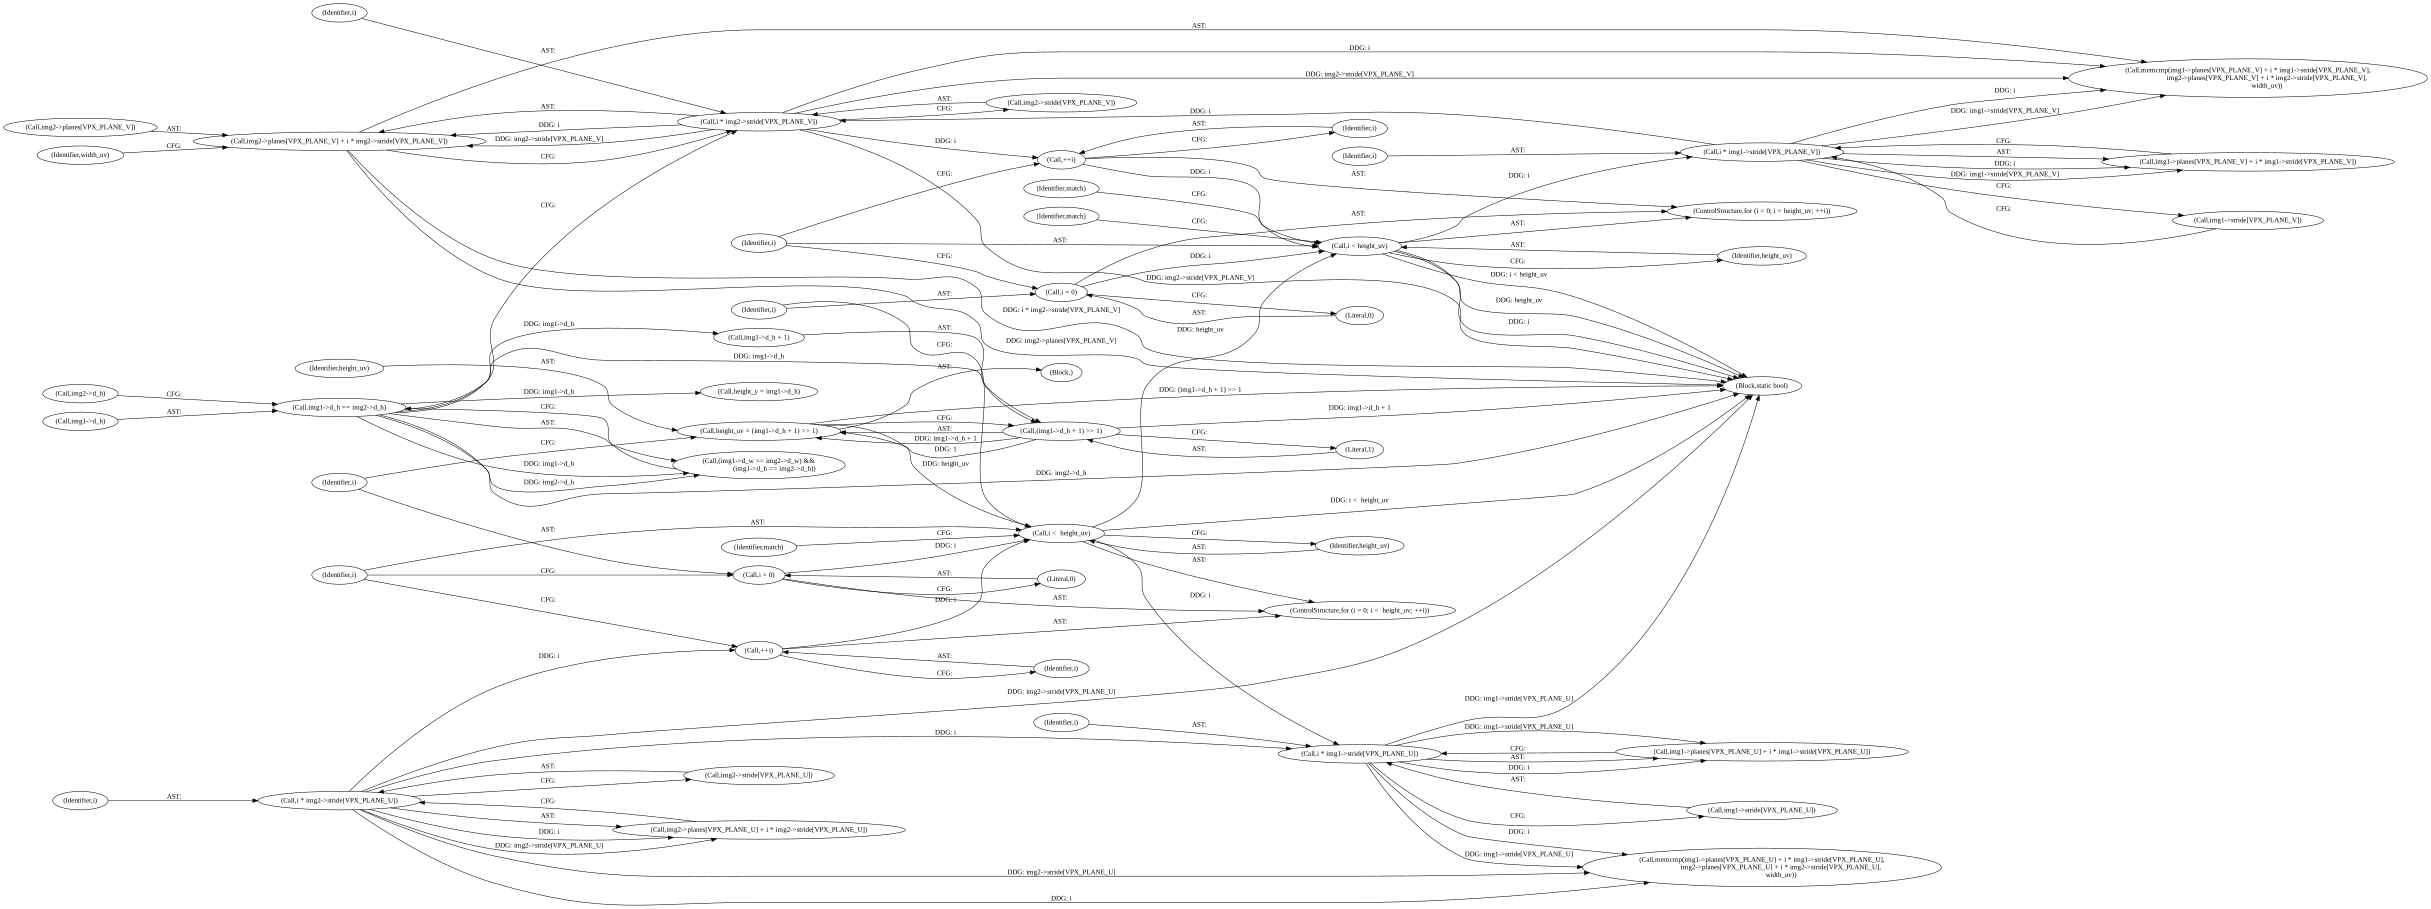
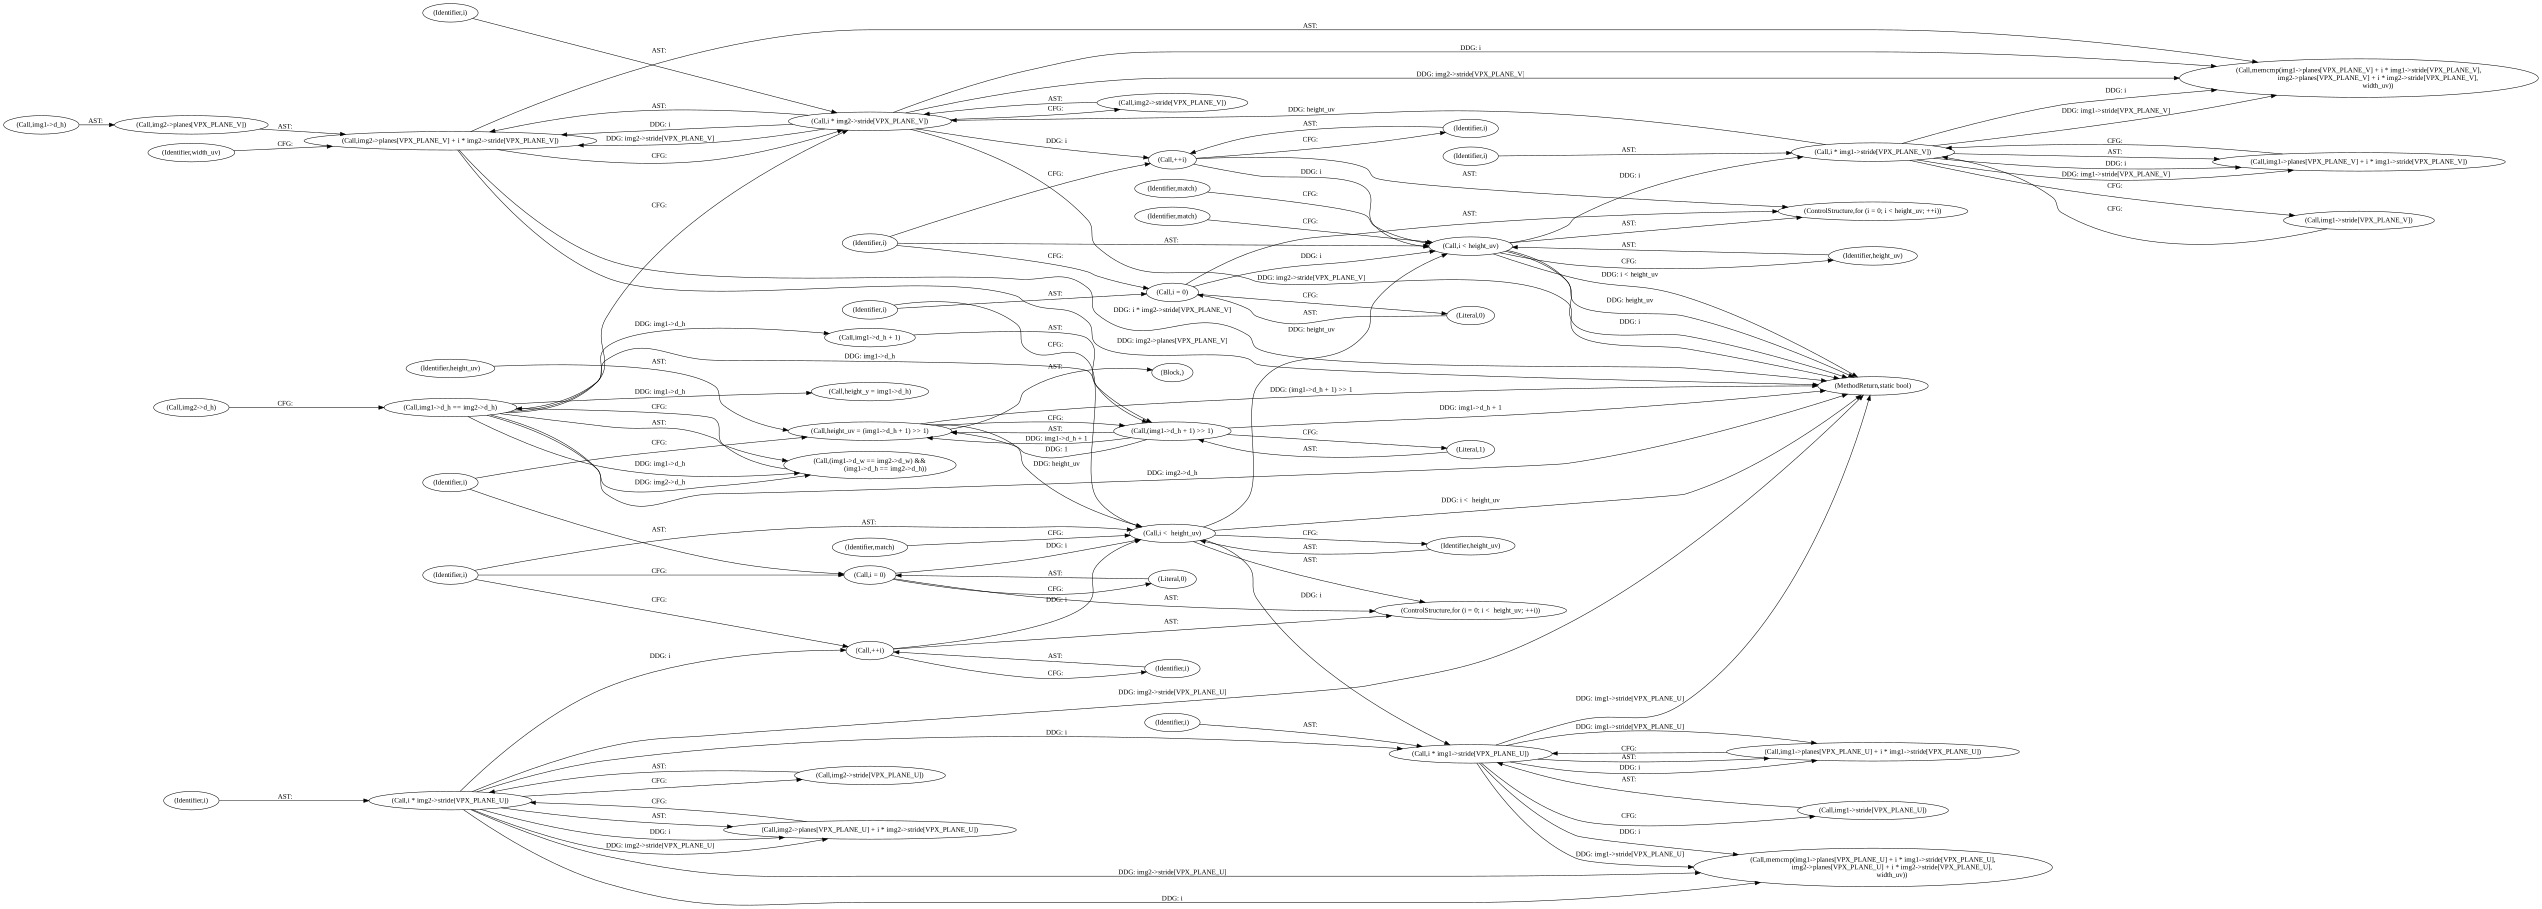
(1200, 111) -> (1311, 110)
(1762, 386) -> (1873, 386)
(195, 415) -> (94, 125)
